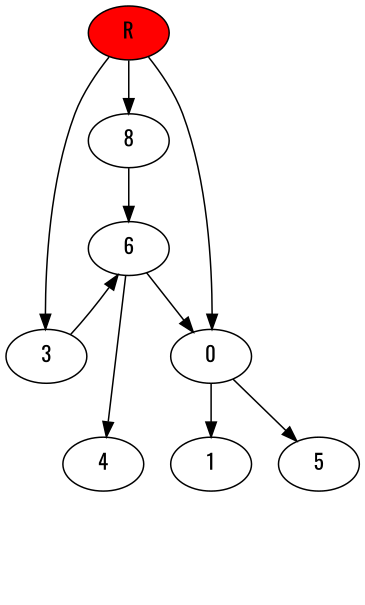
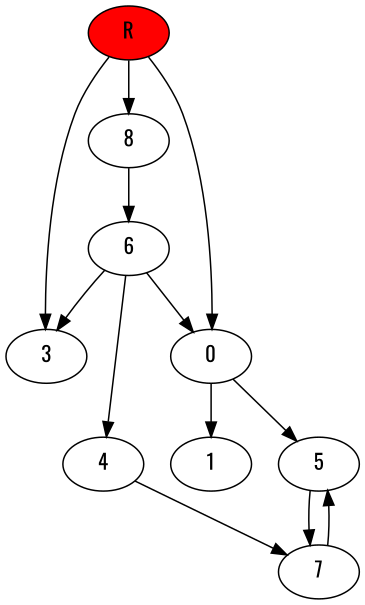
(90, 311) -> (85, 294)
none -> (319, 572)
